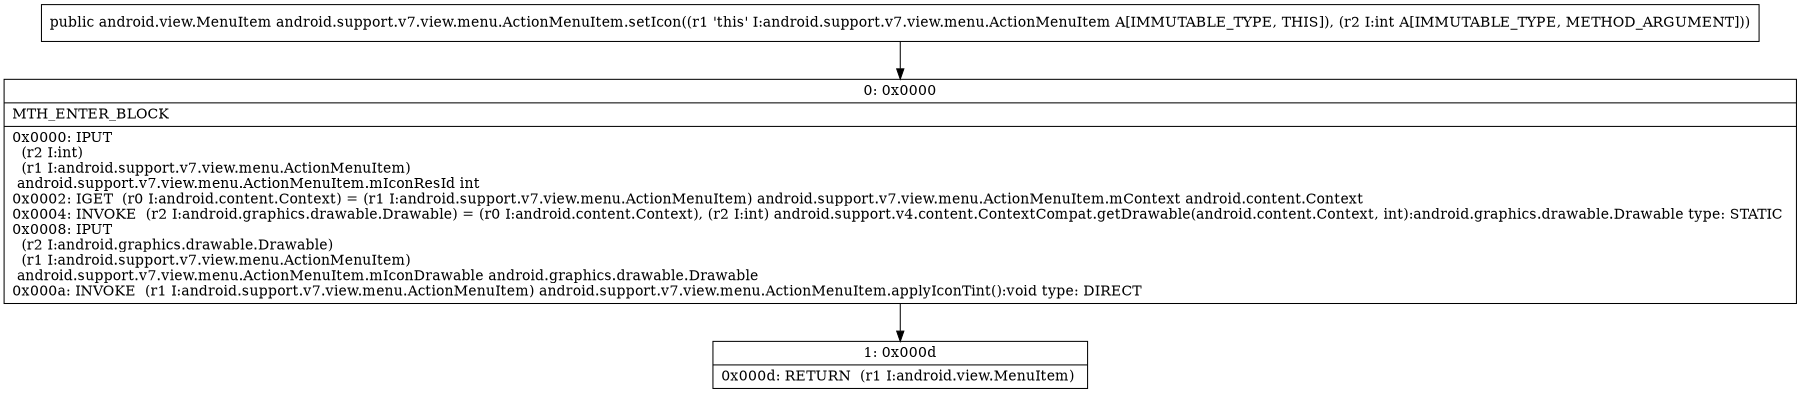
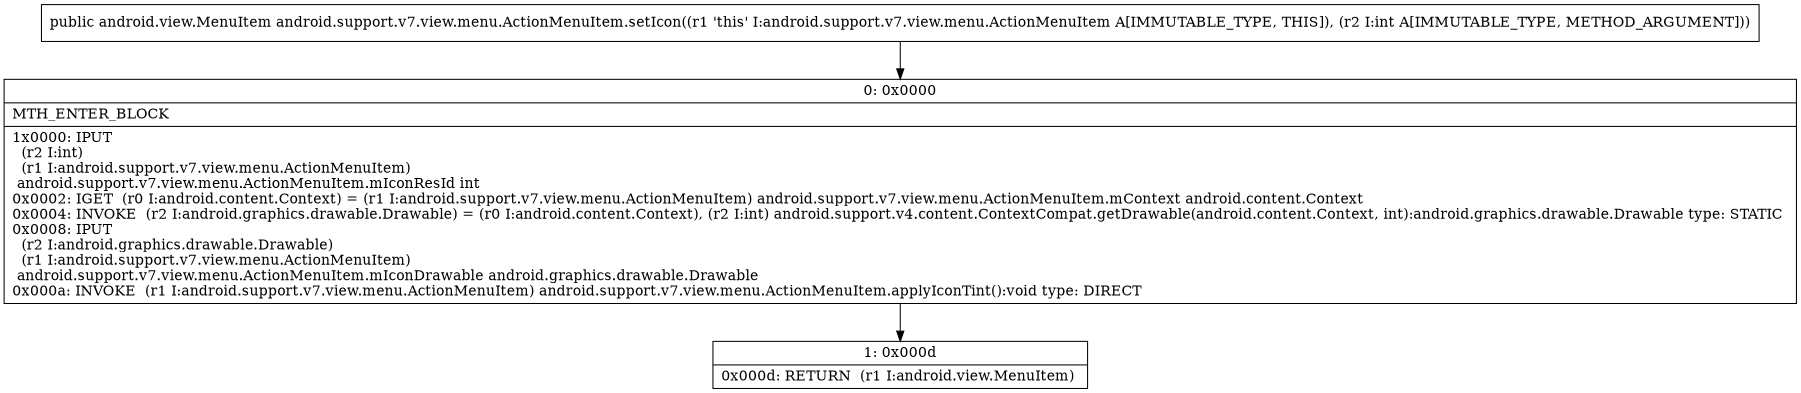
(67, 138) -> (67, 138)
